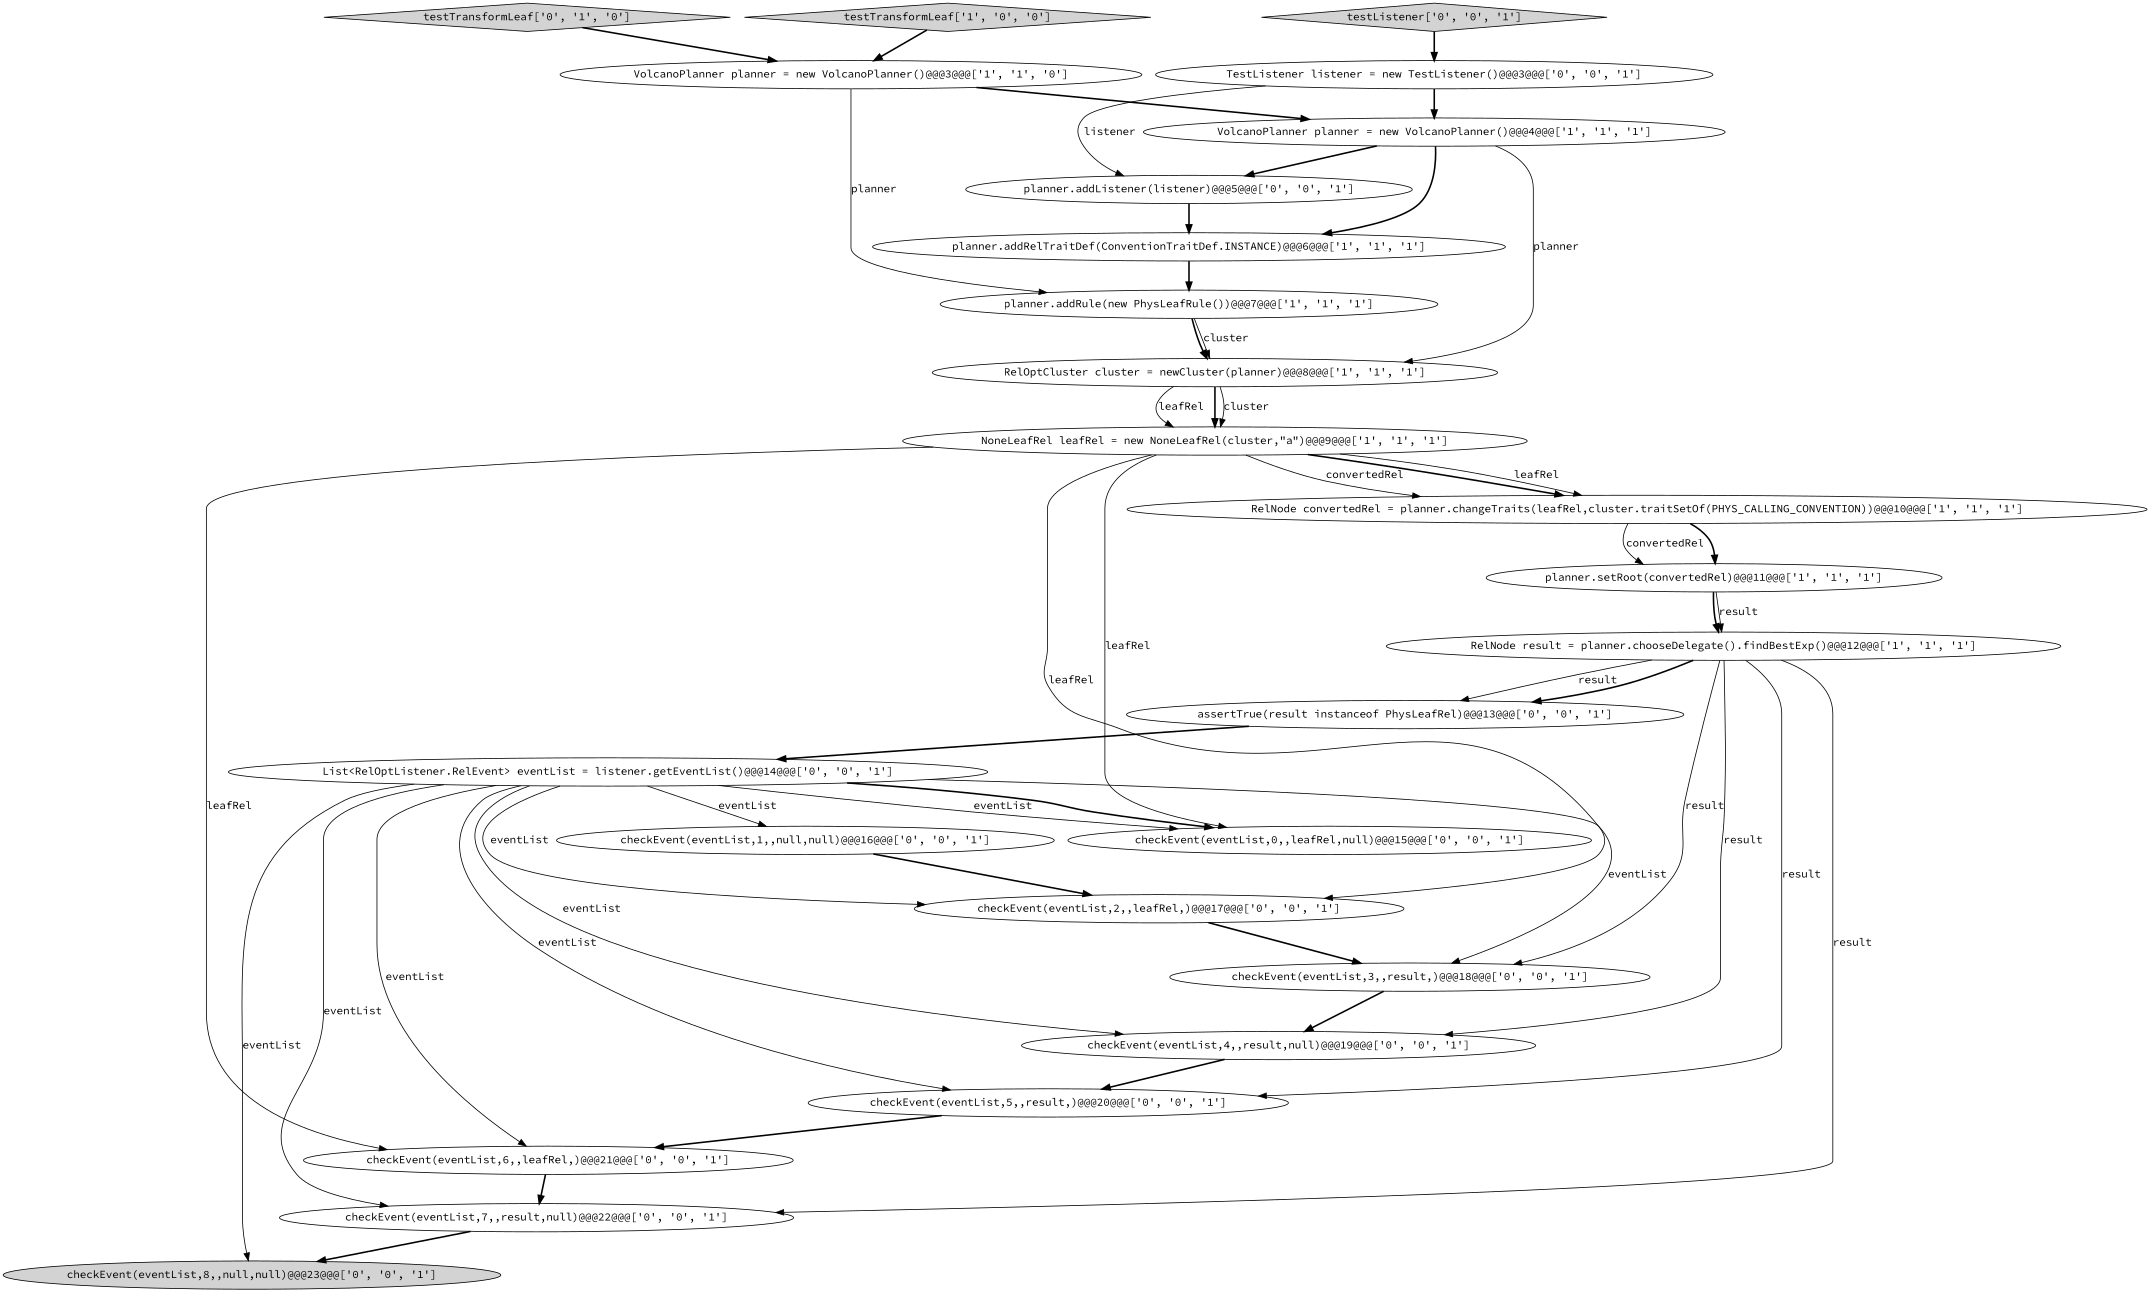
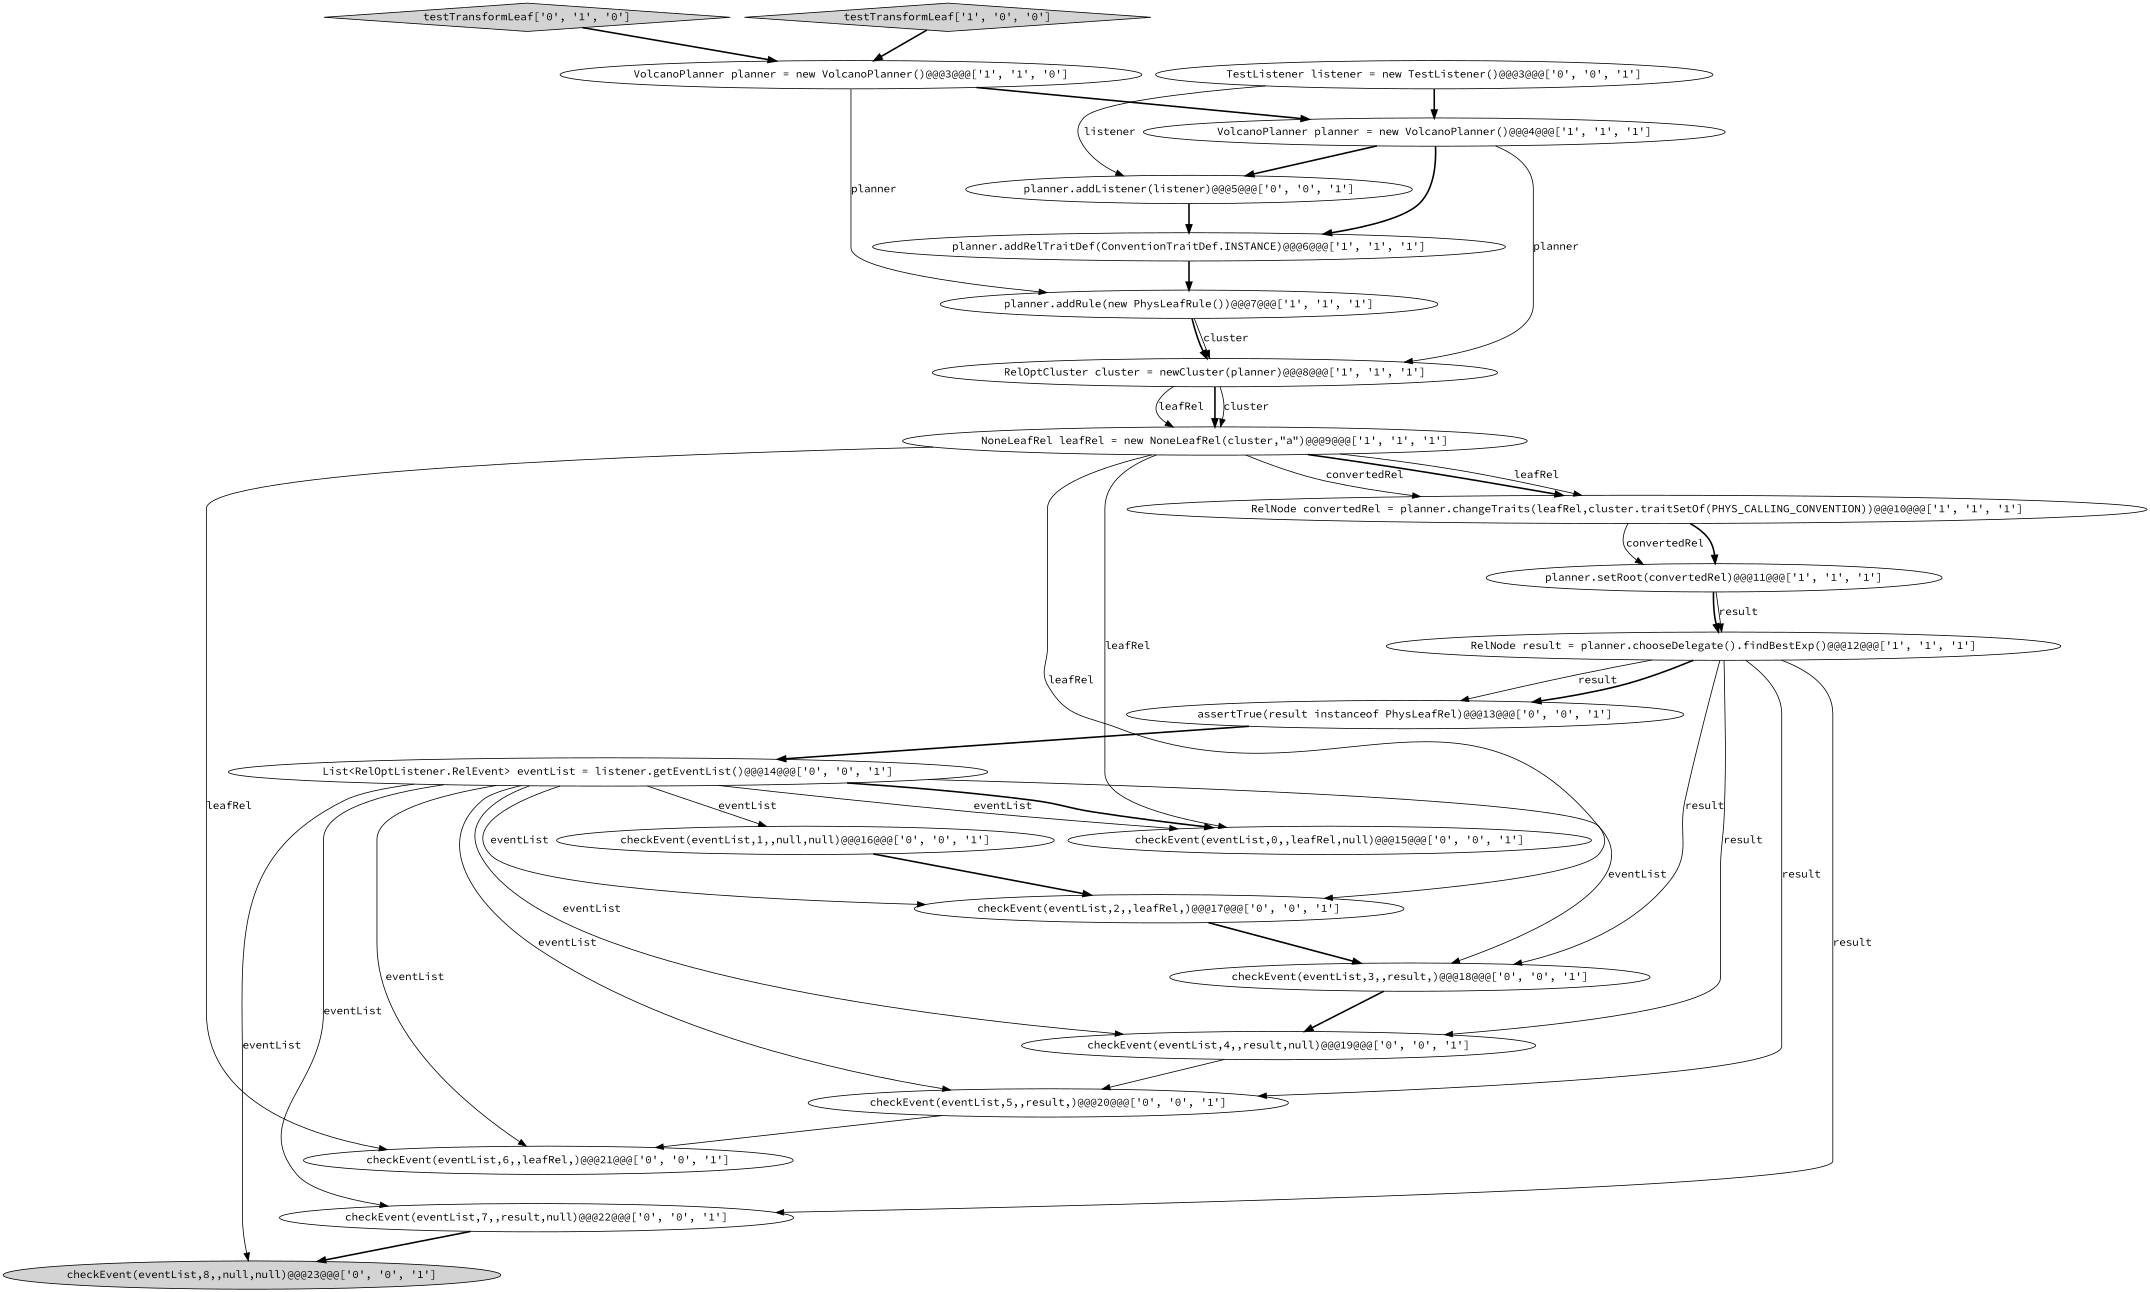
(1434, 17) -> none
(1167, 1073) -> (1167, 1073)
(803, 1131) -> (803, 1131)
(543, 1185) -> none
